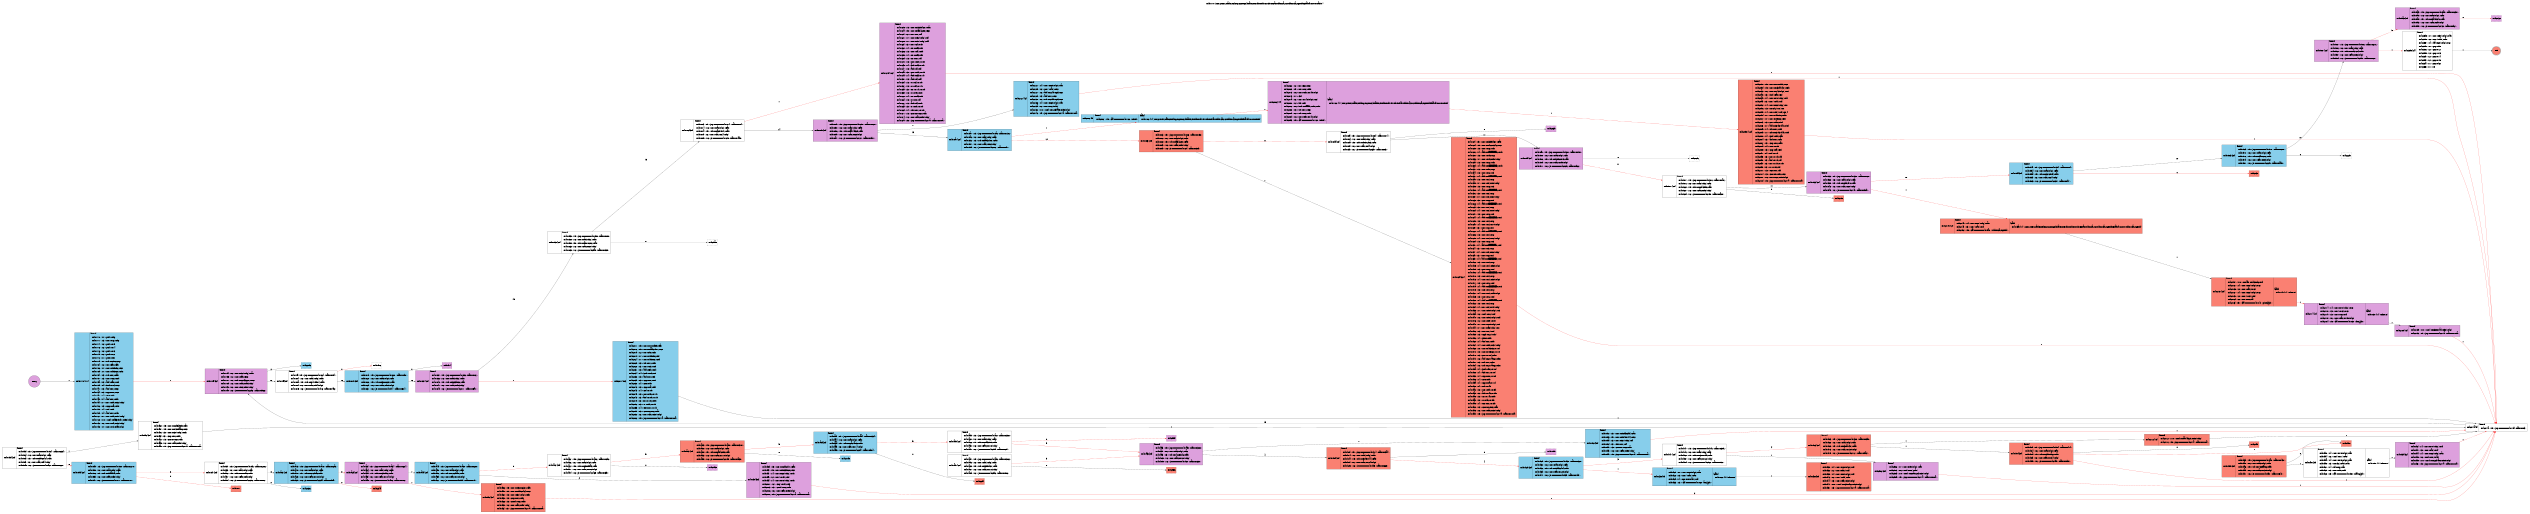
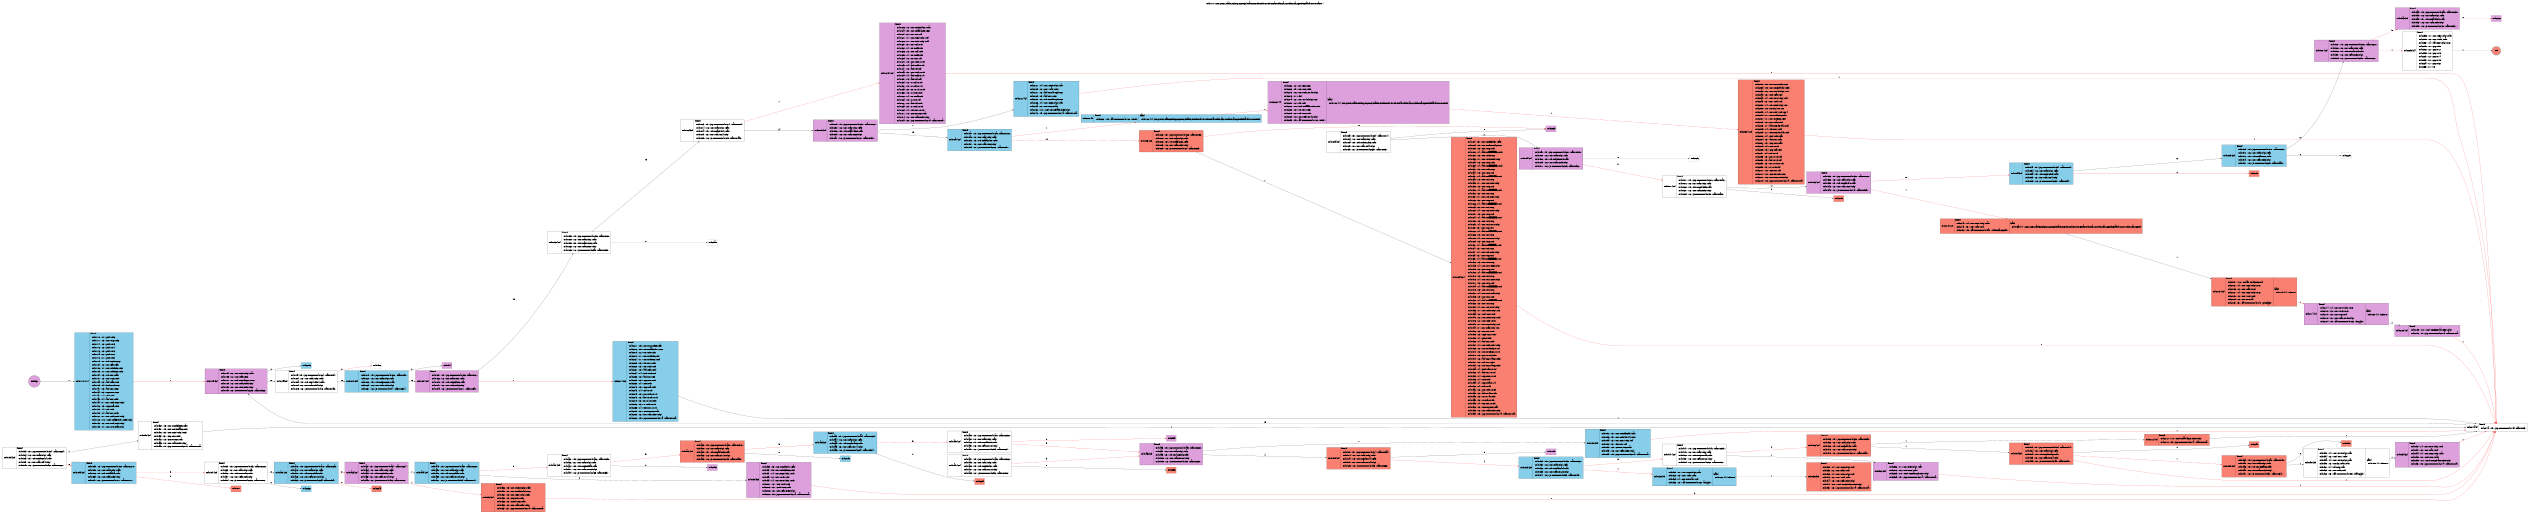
(1264, 142) -> (1374, 127)
(34, 381) -> (34, 381)
(2207, 454) -> (2147, 460)
